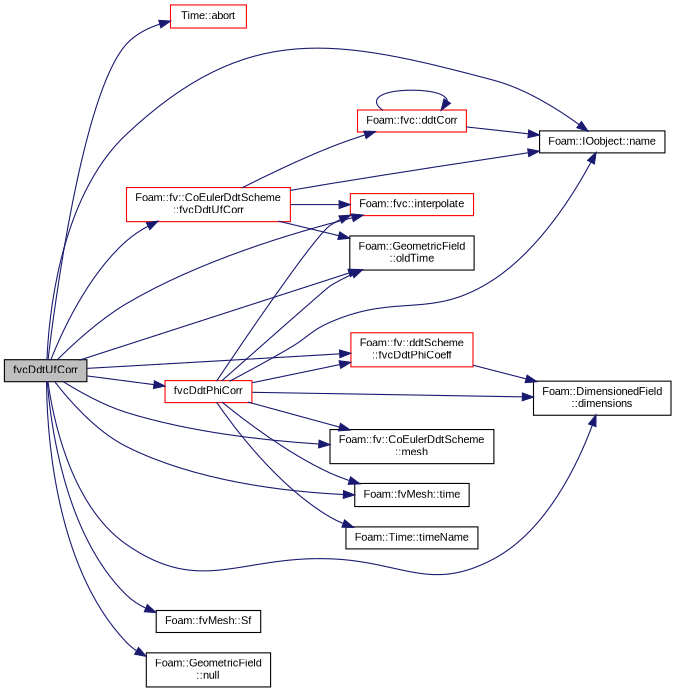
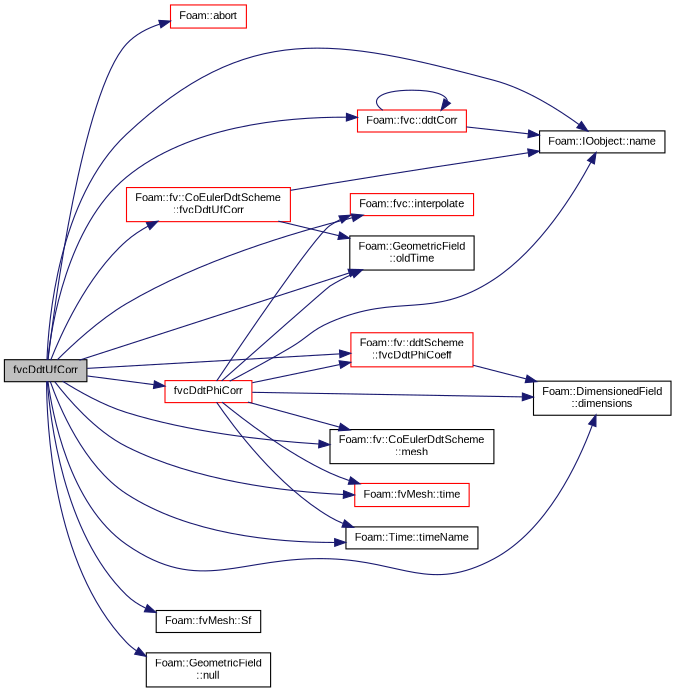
(208, 16) -> (208, 16)
(302, 159) -> (138, 169)
(315, 205) -> none
(412, 495) -> (412, 495)
none -> (161, 512)
